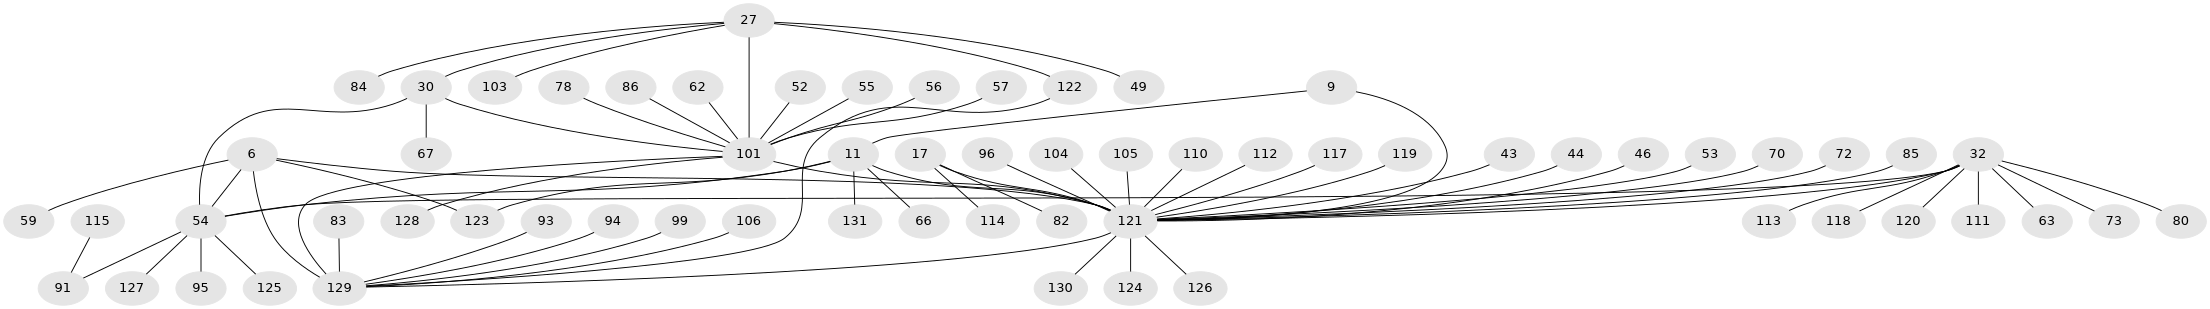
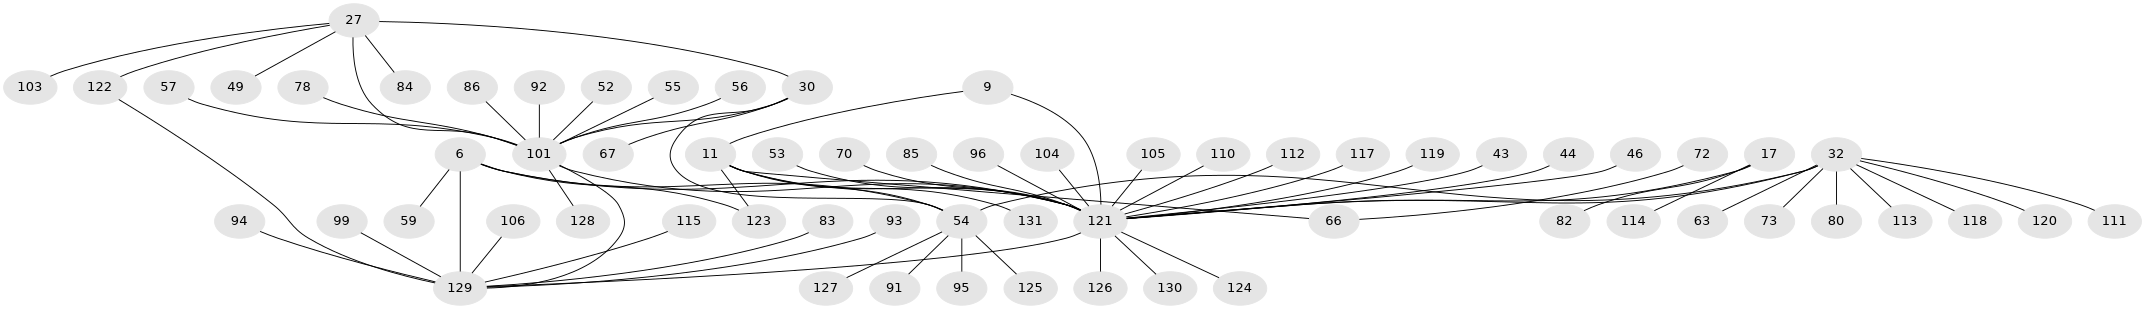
(698, 87) -> (539, 87)
(1493, 206) -> (1482, 208)
(80, 255) -> (577, 259)
